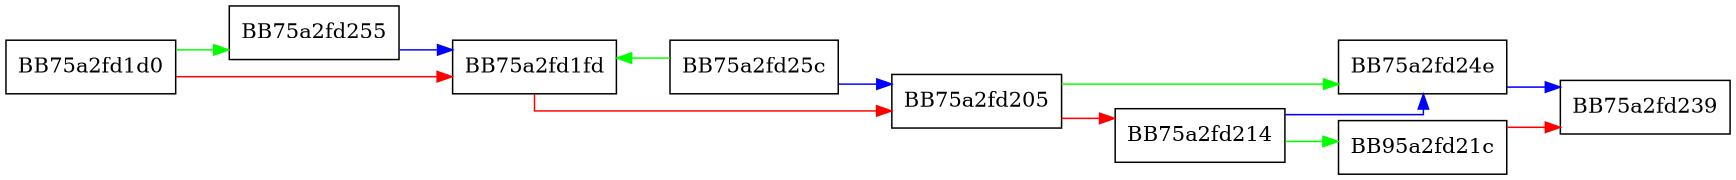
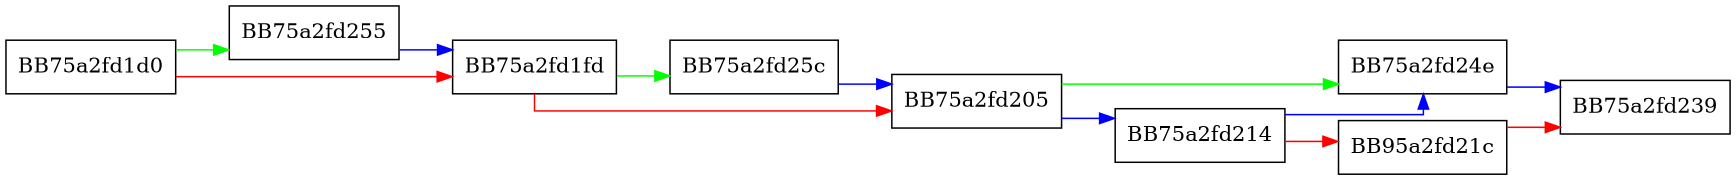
(651, 58) -> (636, 76)
(1081, 118) -> (1081, 118)
(1304, 141) -> (1304, 141)
